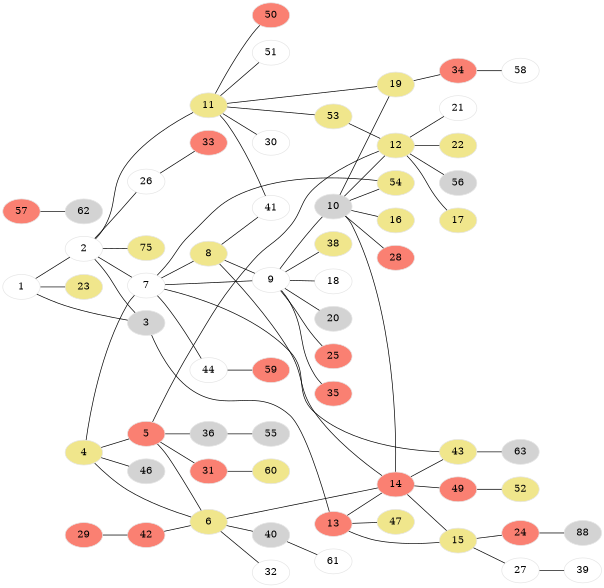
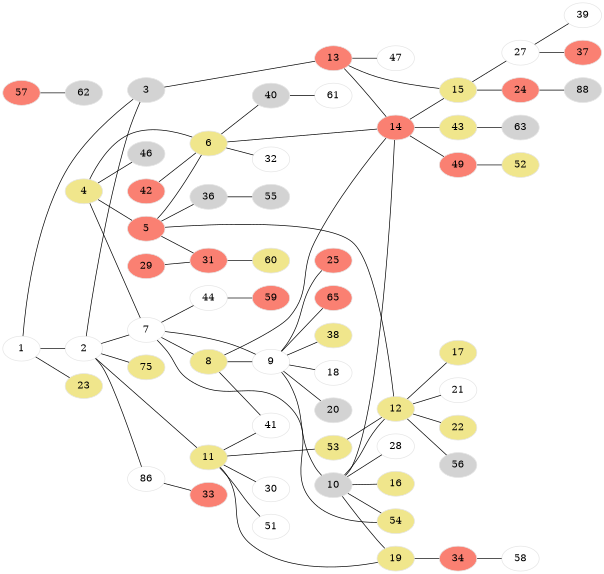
(271, 15) -> none
none -> (583, 53)
(146, 182) -> (146, 479)
(396, 258) -> (396, 446)
(273, 337) -> none
(333, 394) -> (333, 298)
(396, 522) -> (396, 58)
(115, 535) -> (177, 263)
